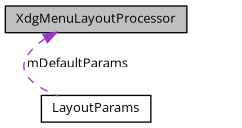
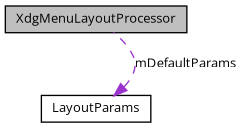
(25, 72) -> (134, 57)
